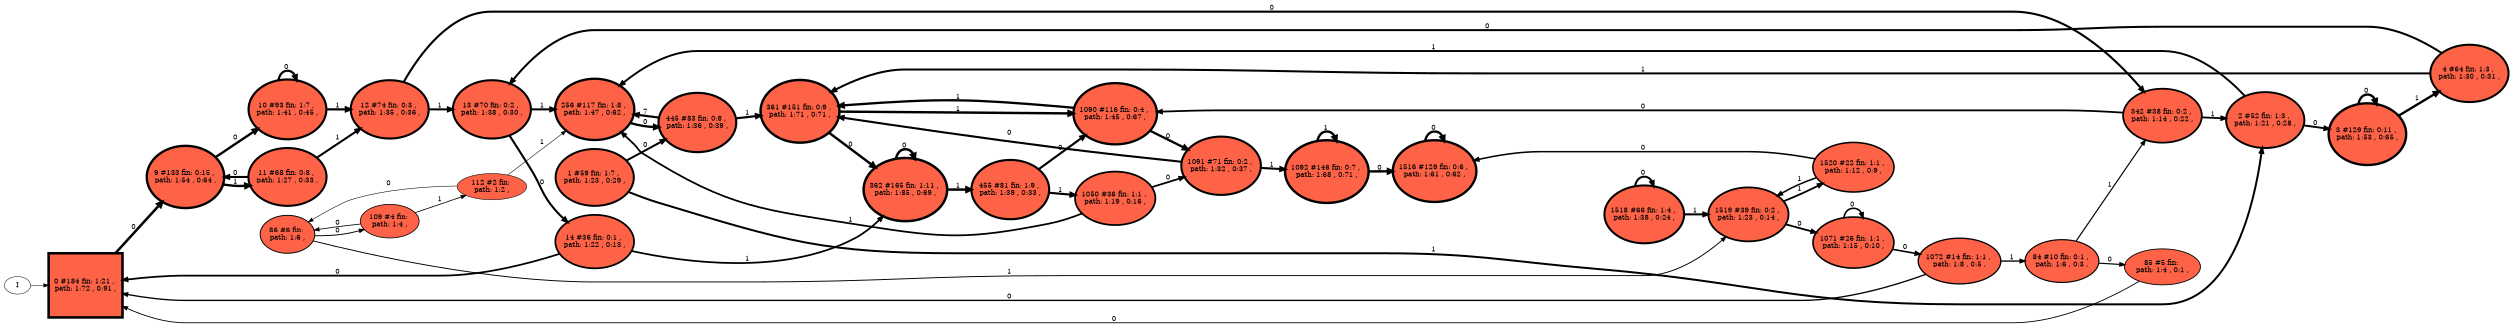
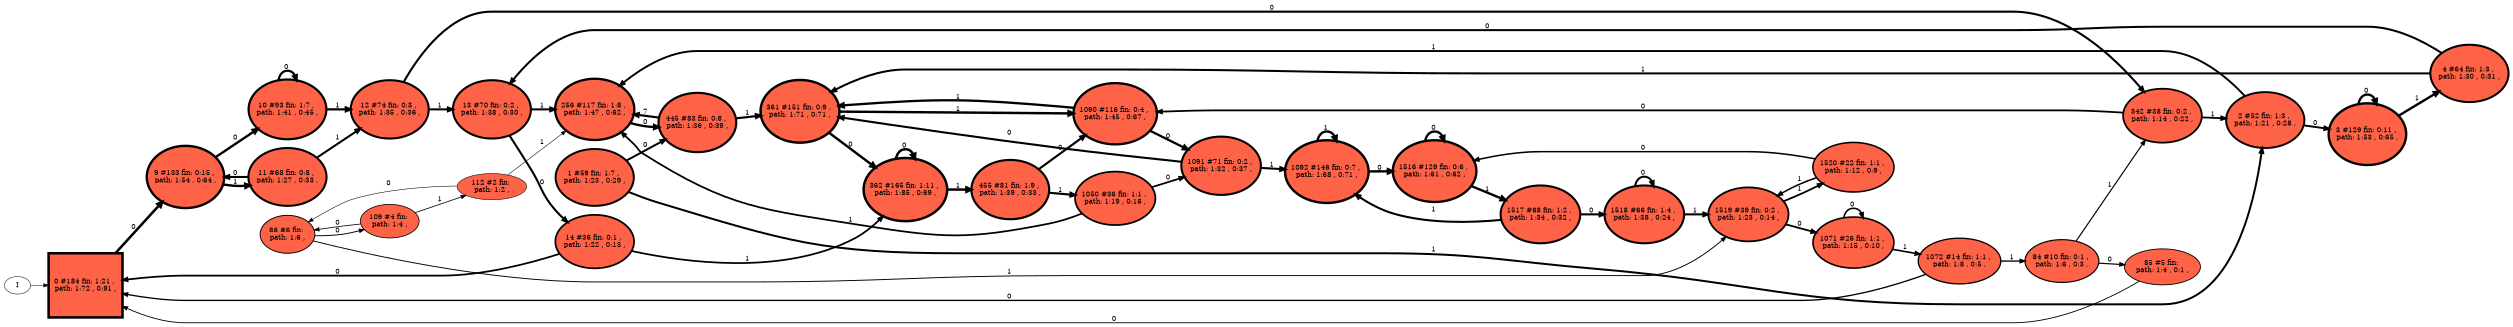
none -> (1540, 214)
(1906, 247) -> (1906, 247)
